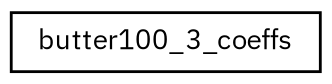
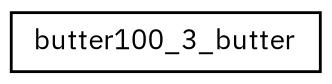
(166, 42) -> (166, 42)
